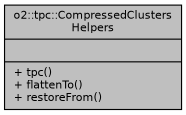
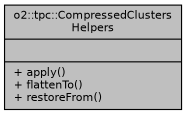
(33, 73) -> (40, 73)
